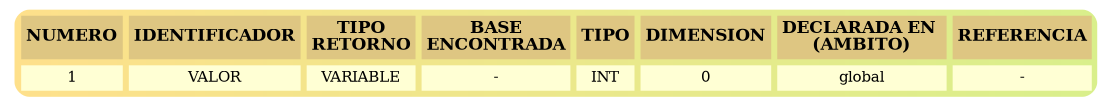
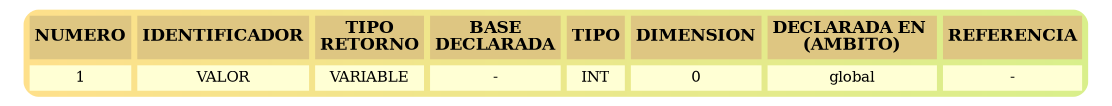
(496, 45) -> (495, 45)
